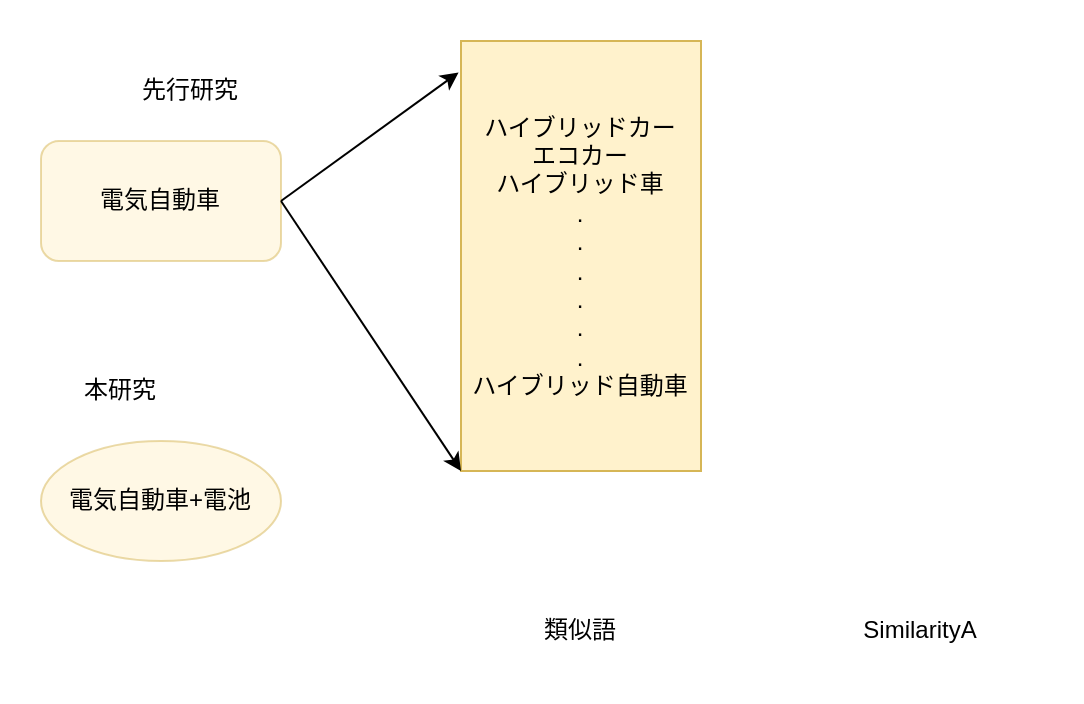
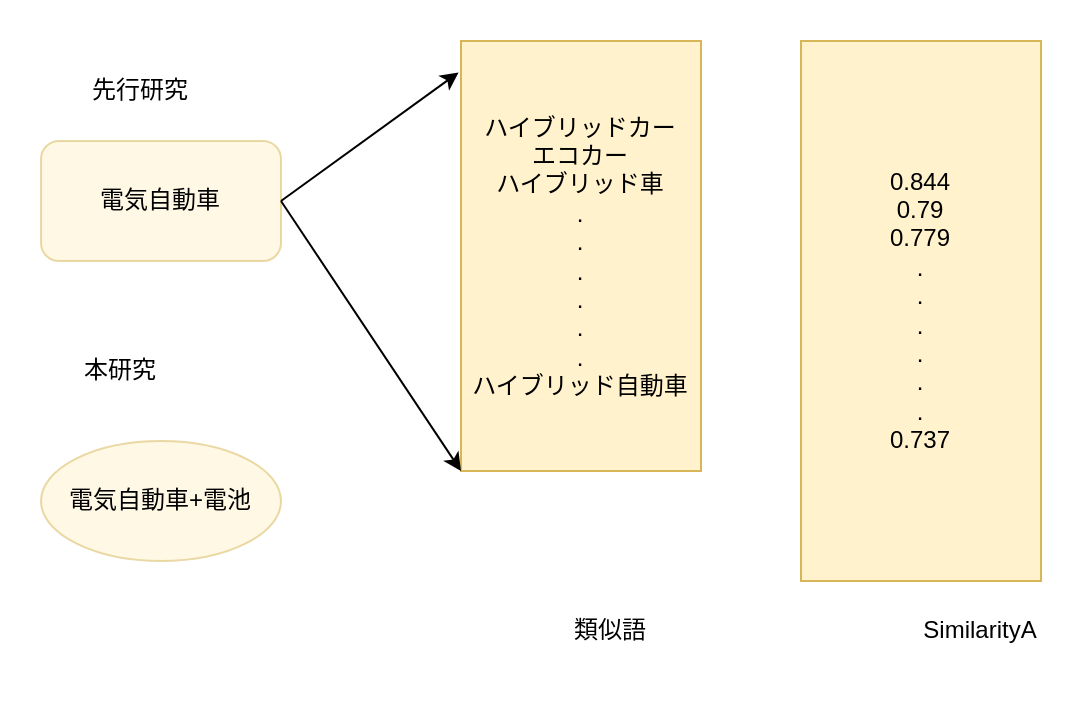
(191, 91) -> (141, 91)
none -> (921, 311)
(121, 391) -> (121, 371)
(581, 631) -> (611, 631)
(921, 631) -> (981, 631)
